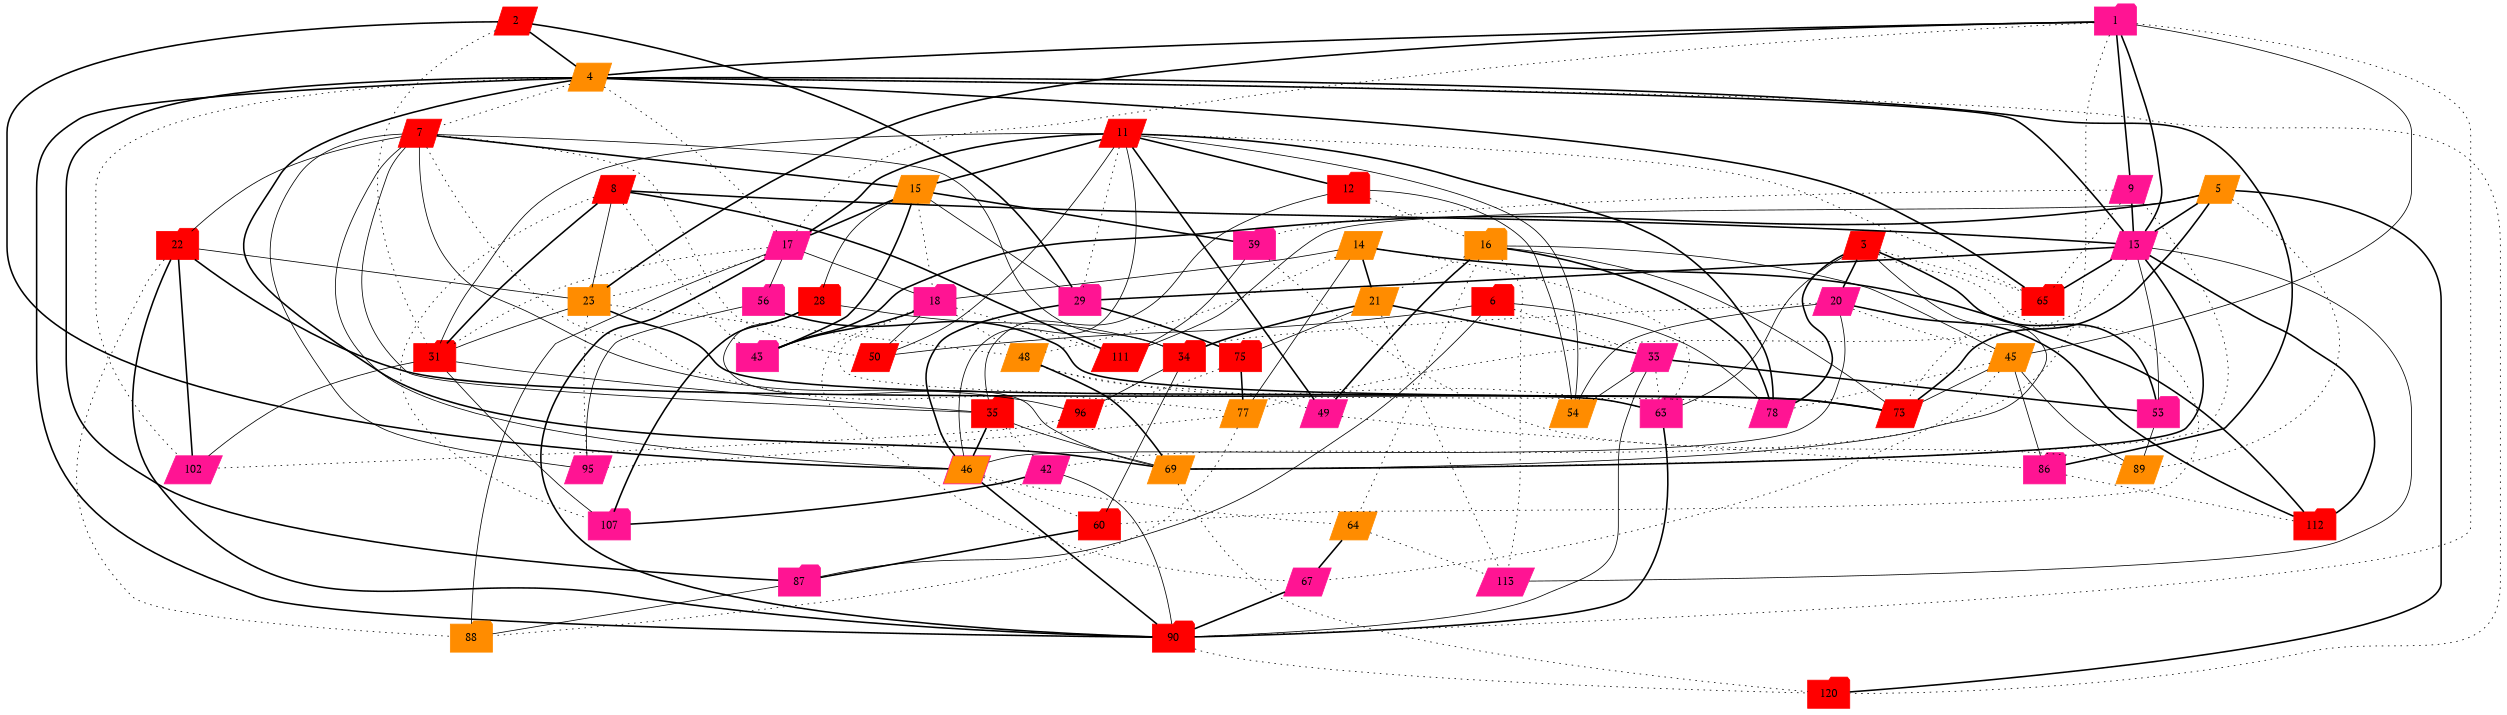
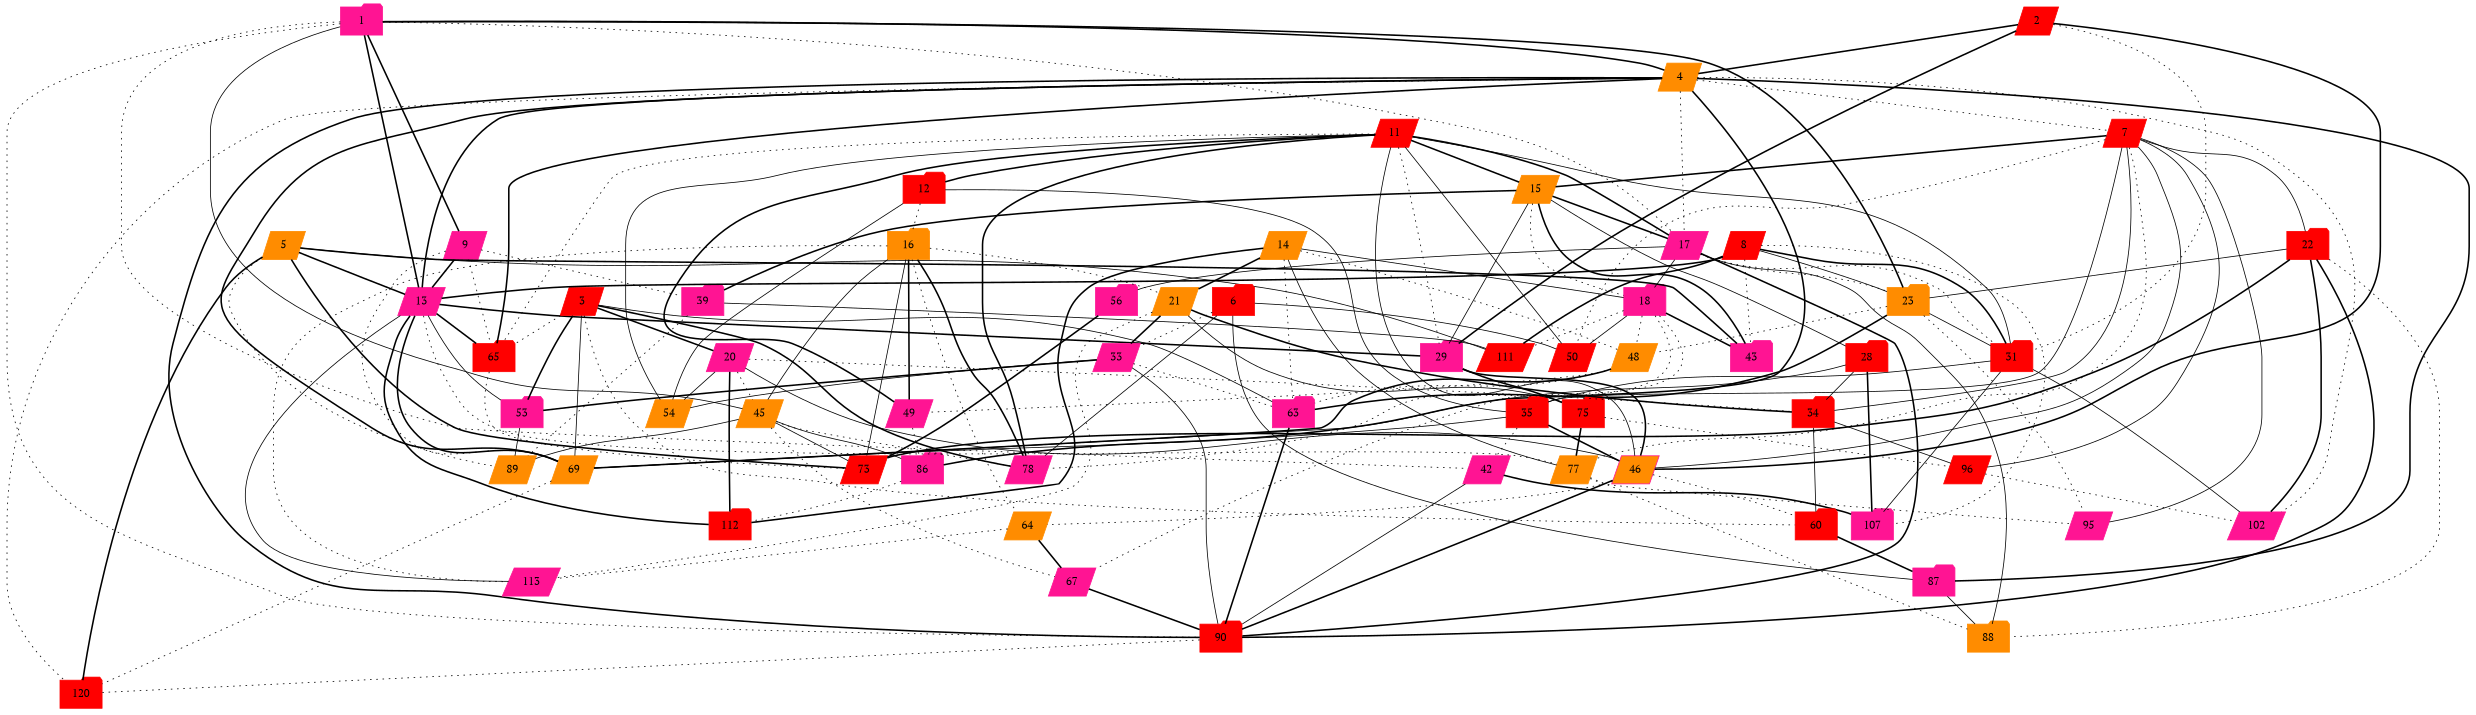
(616, 343) -> none
